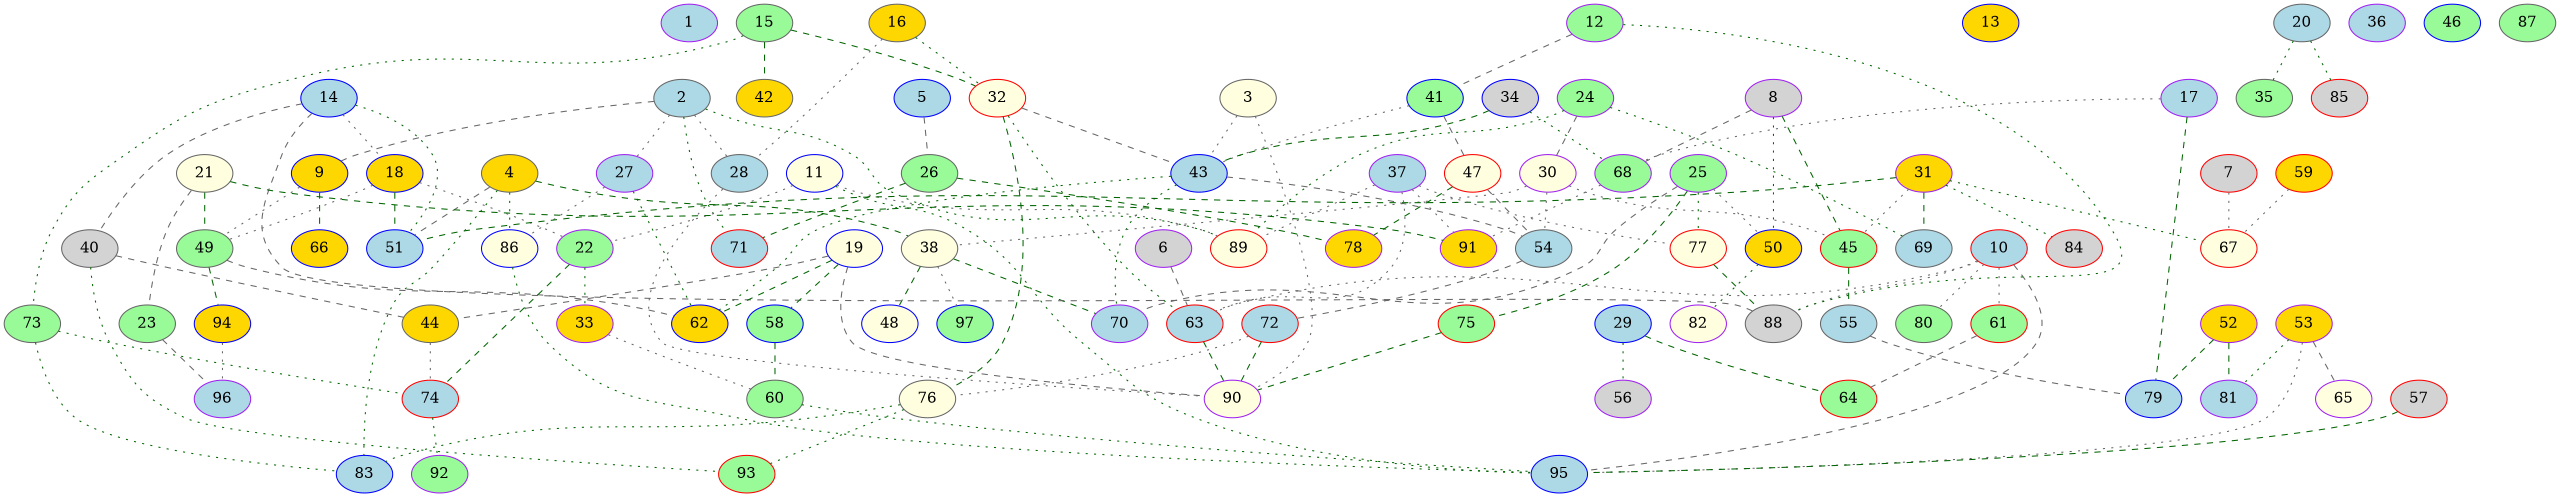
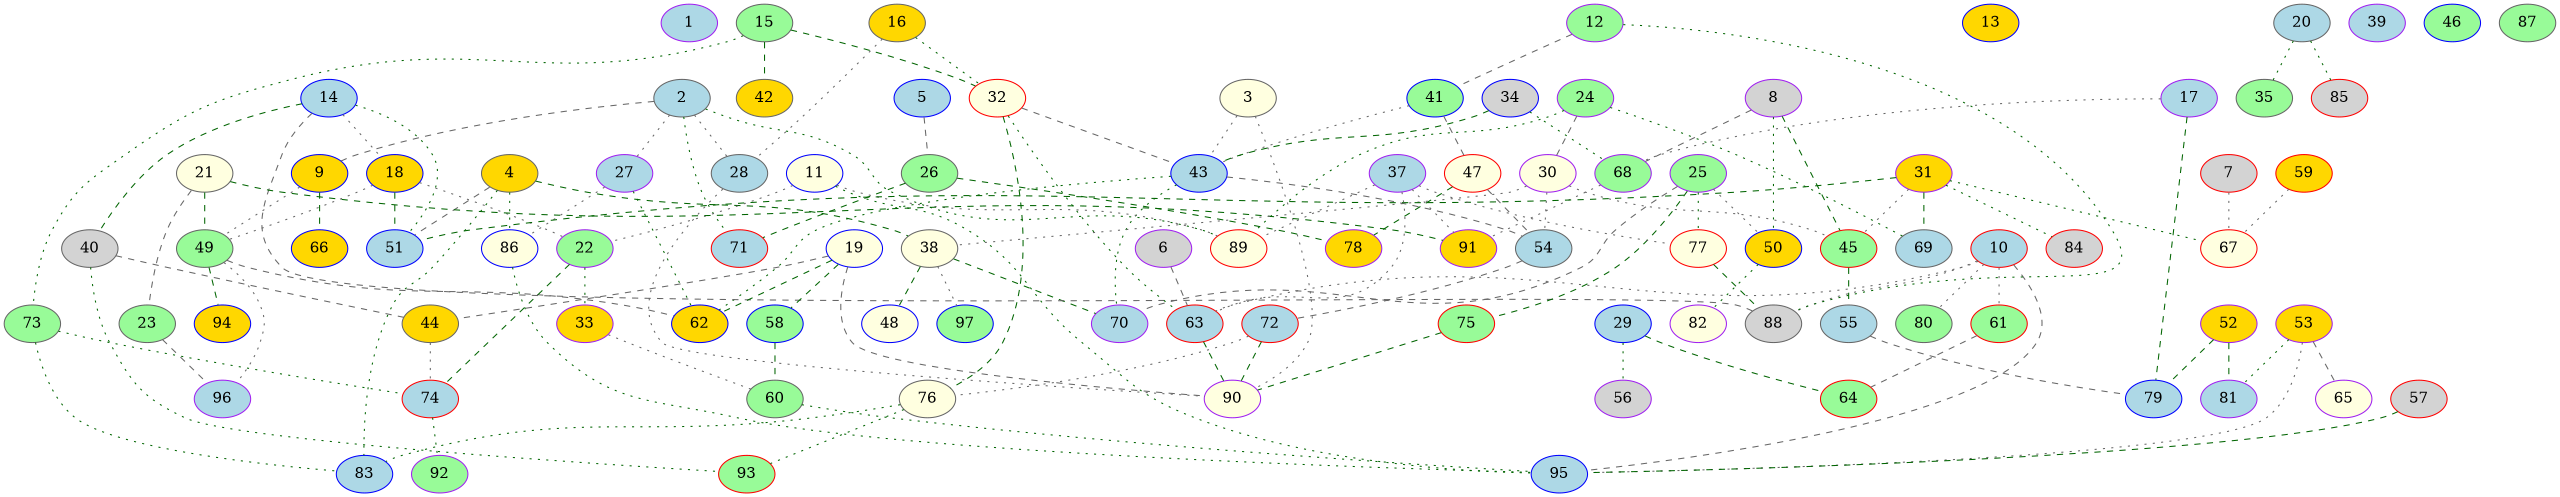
(2377, 23) -> (2377, 23)
(185, 143) -> (185, 143)
(222, 357) -> (264, 319)
